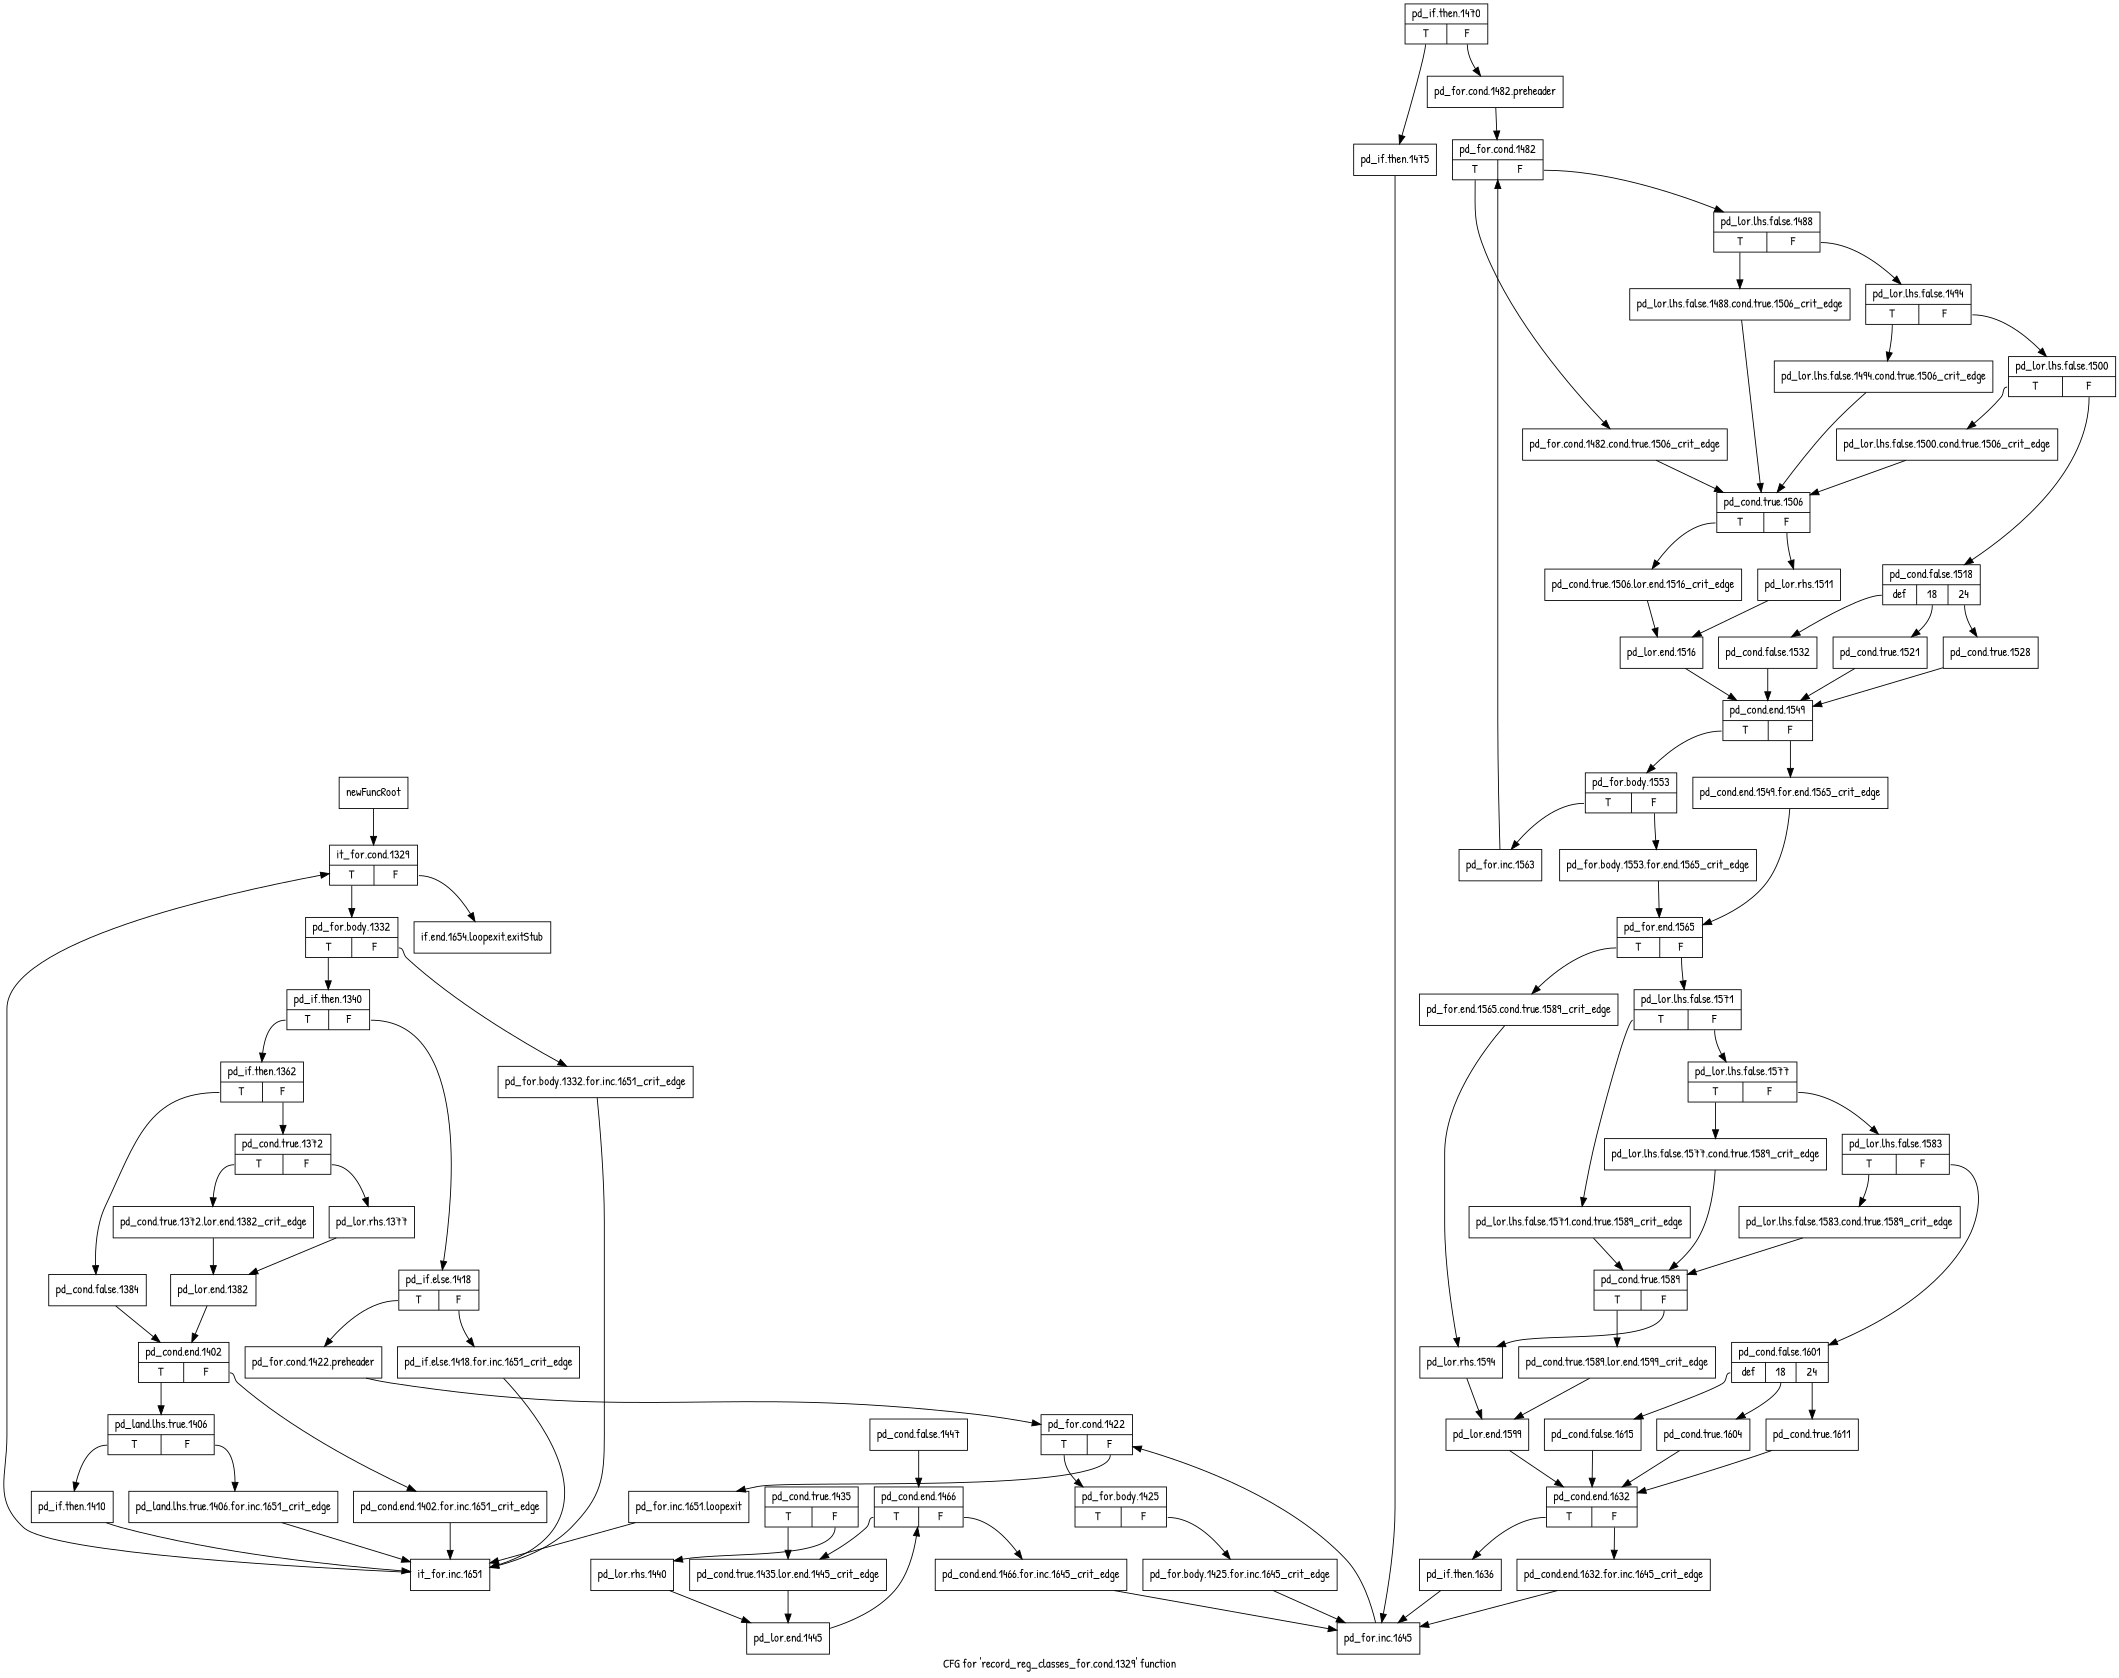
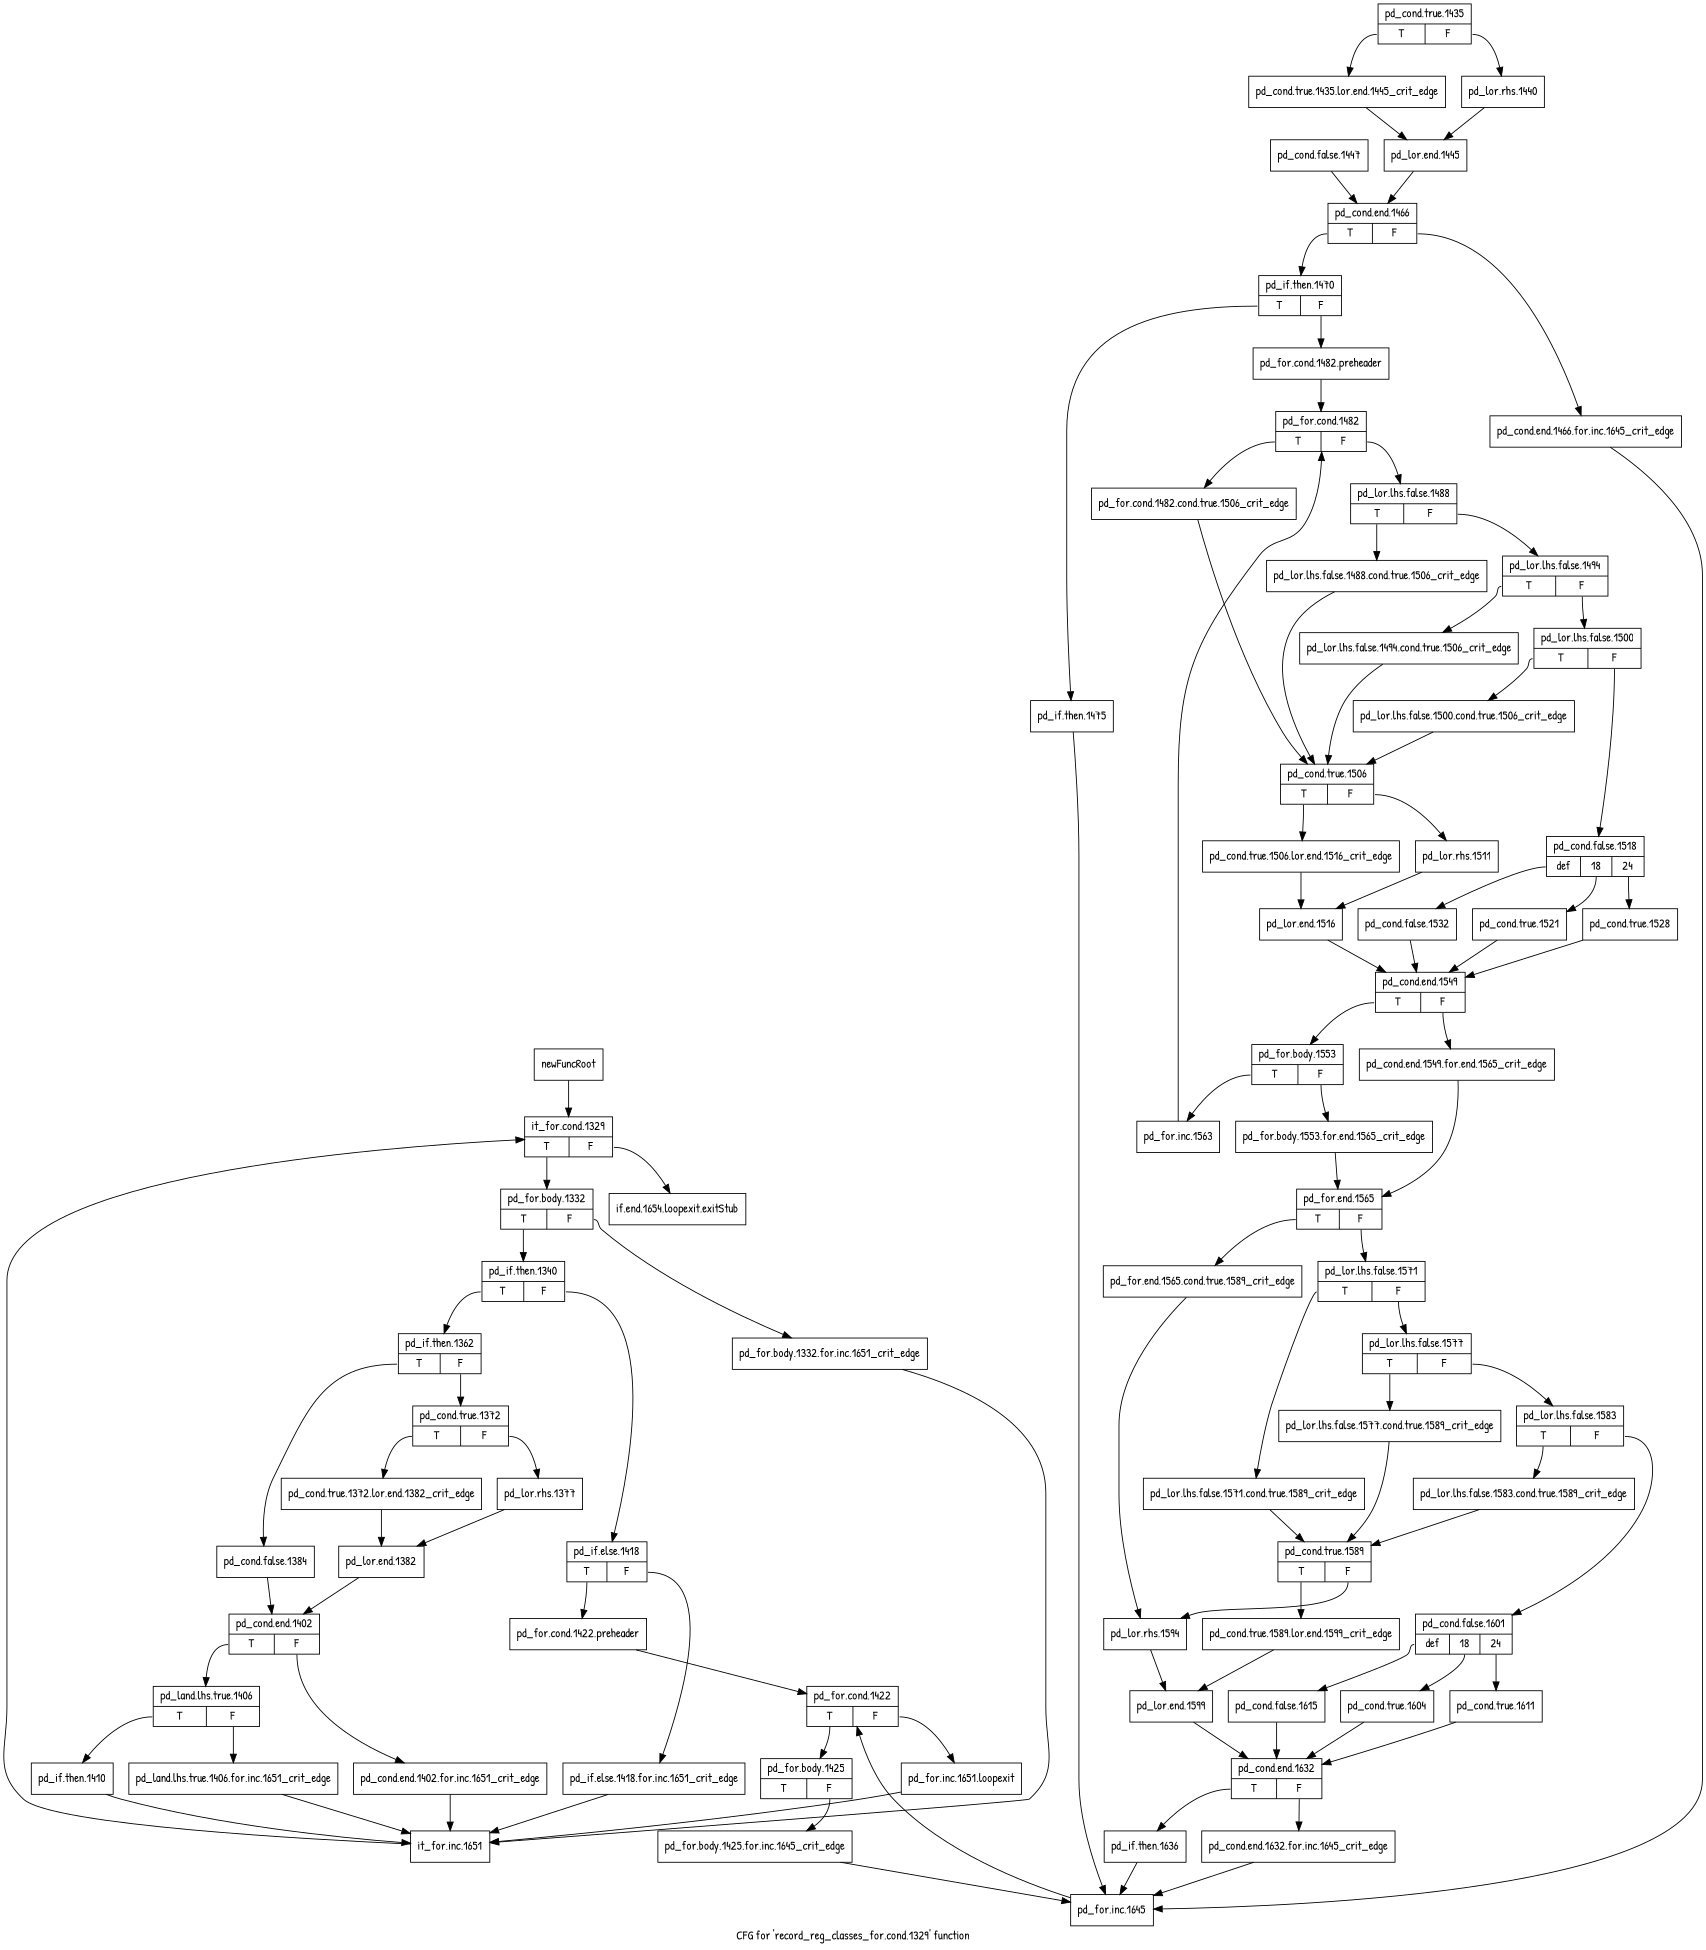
(853, 1538) -> (1309, 246)
